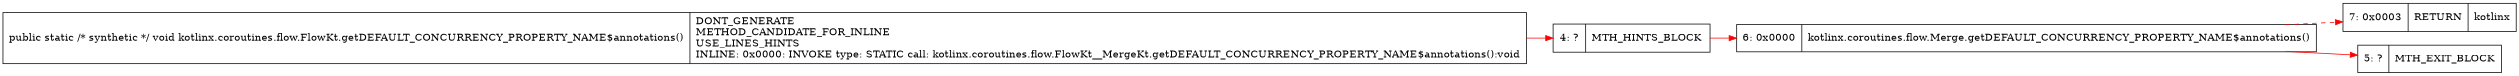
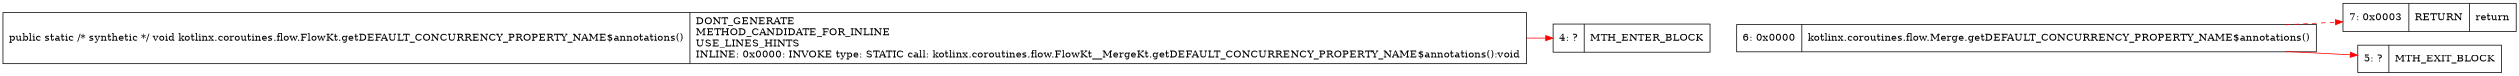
(2492, 17) -> (2493, 17)
(1647, 38) -> (1647, 38)
(1720, 38) -> none
